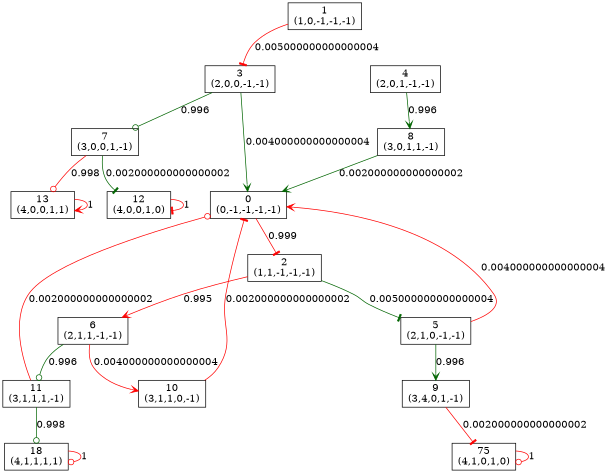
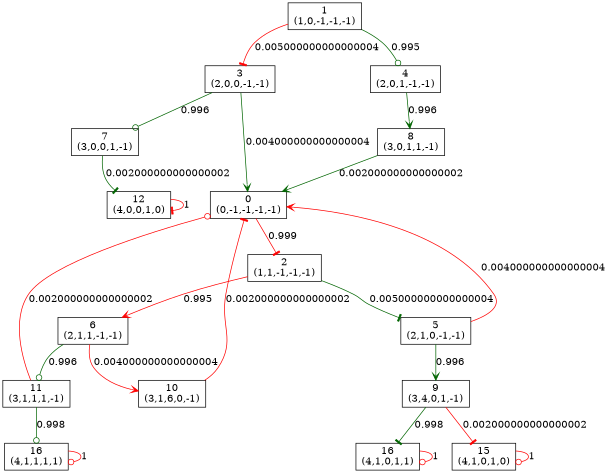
none -> (382, 42)
(43, 205) -> none
(172, 394) -> (172, 394)
(36, 457) -> (36, 457)
none -> (388, 457)
(484, 457) -> (484, 457)
